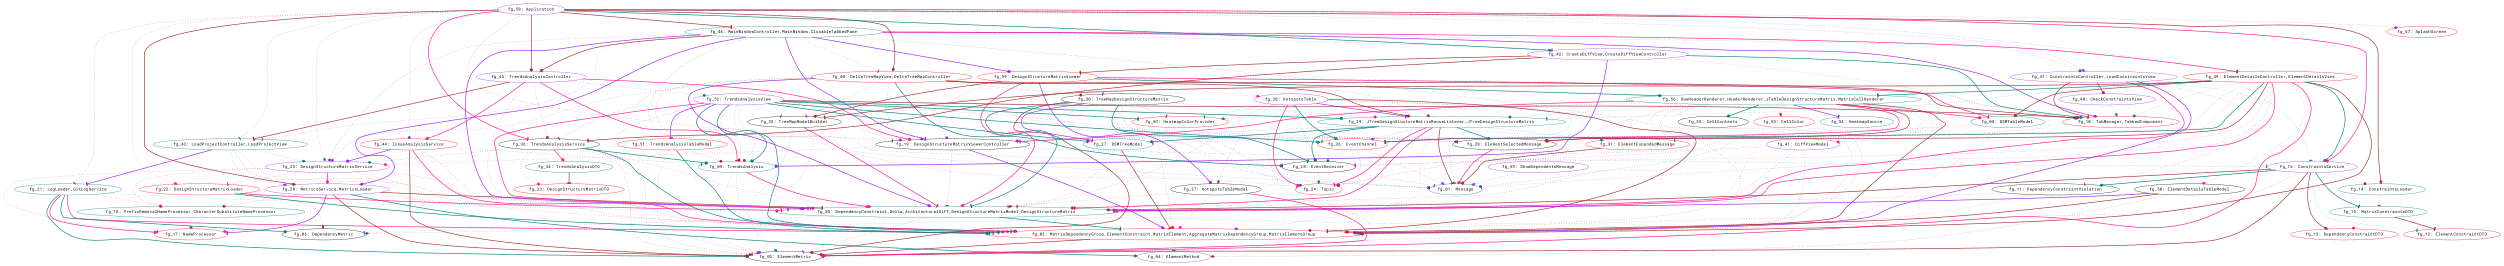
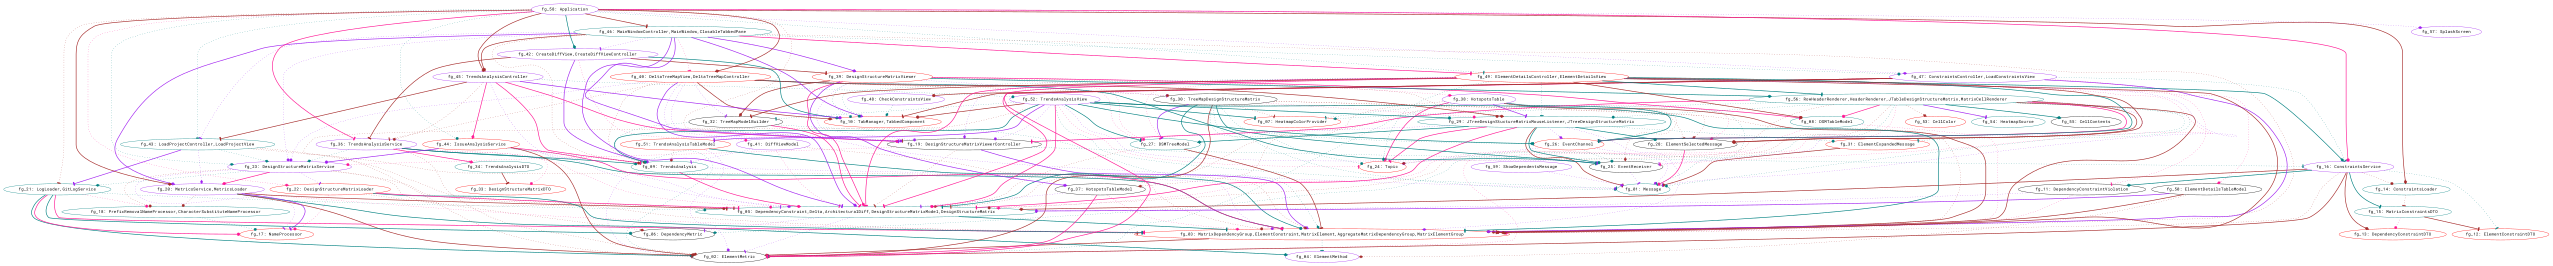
(2422, 32) -> (2446, 32)
none -> (679, 101)
(549, 144) -> (366, 144)
(1319, 176) -> (1422, 101)
none -> (174, 178)
